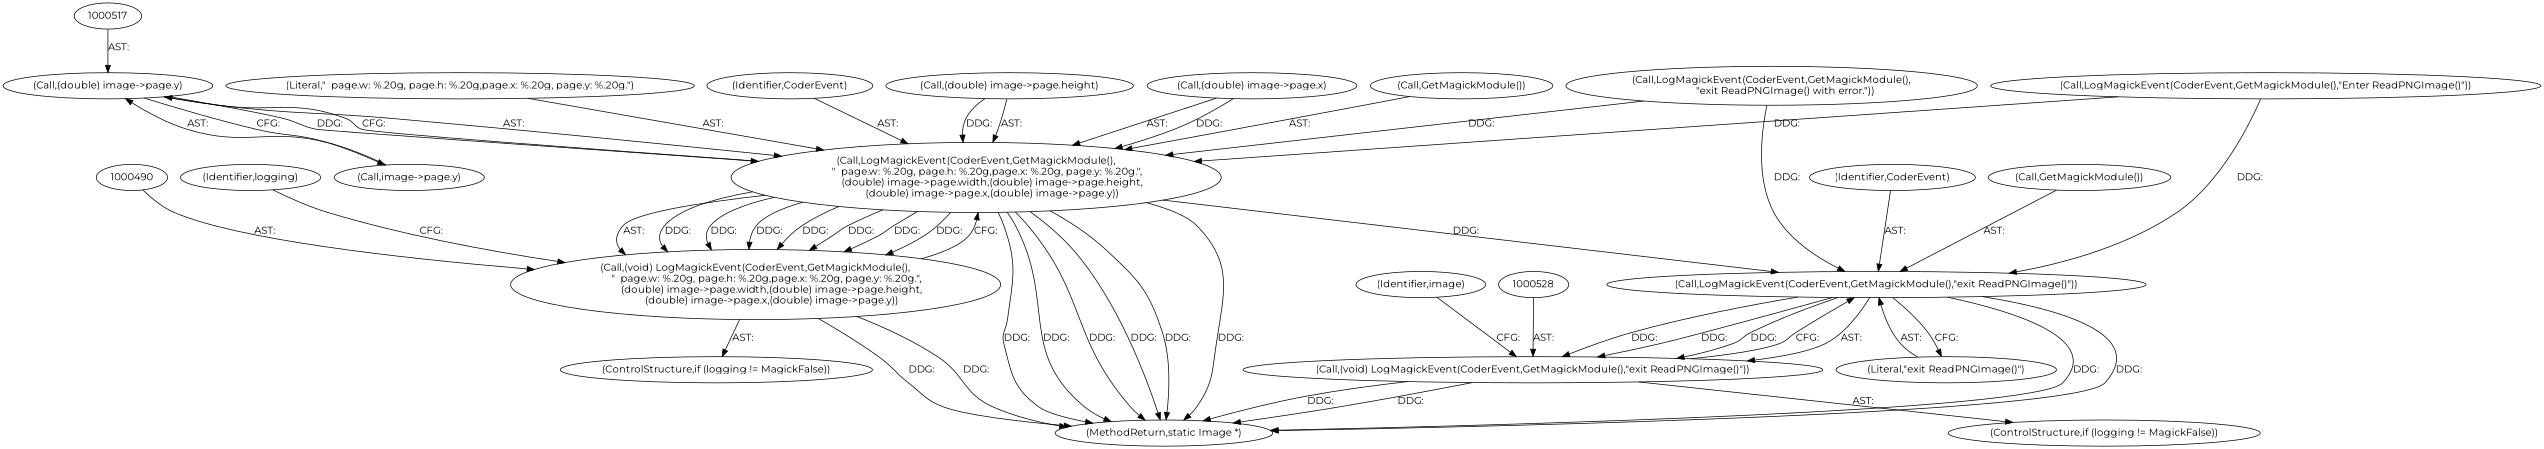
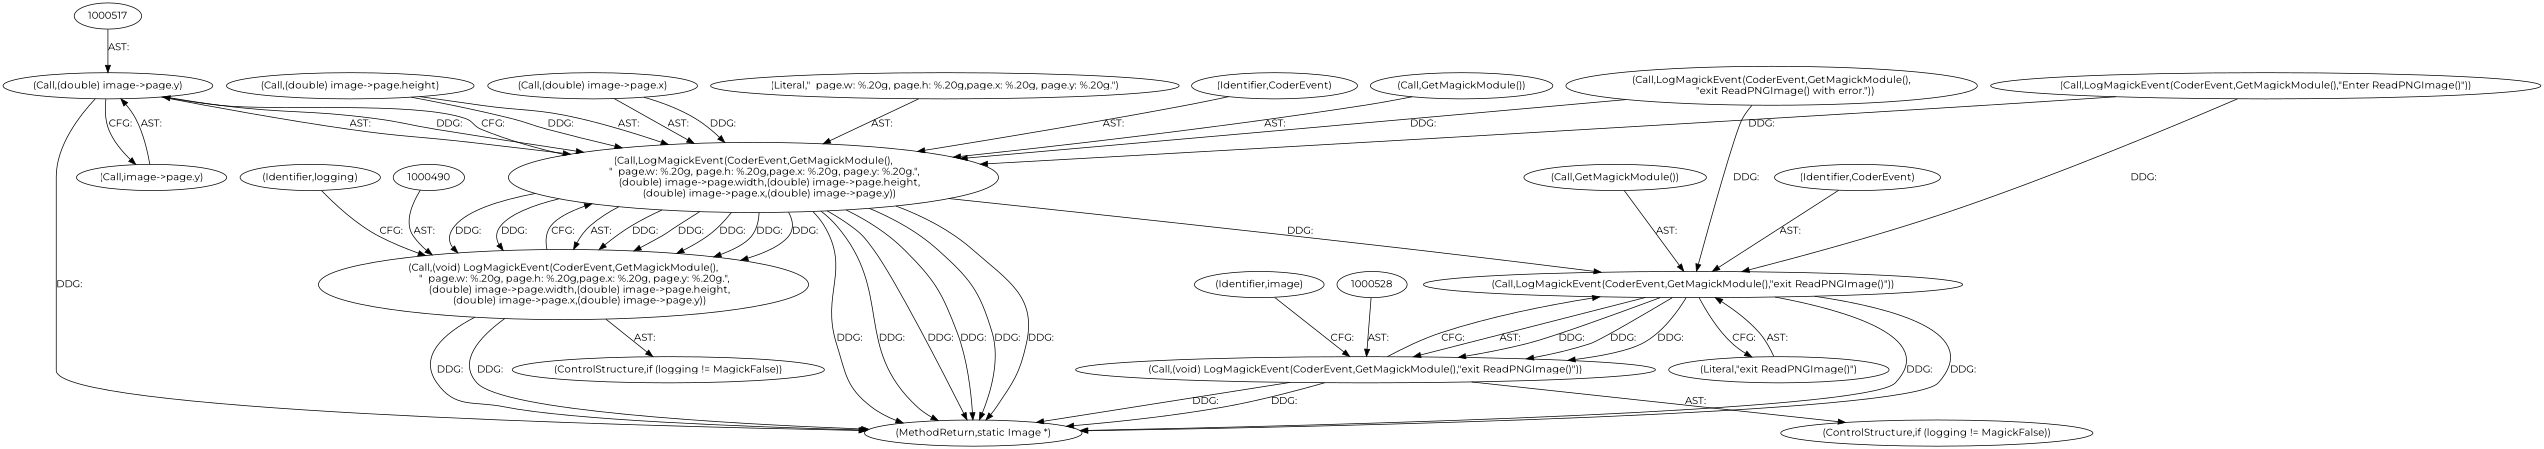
none -> (314, 410)
